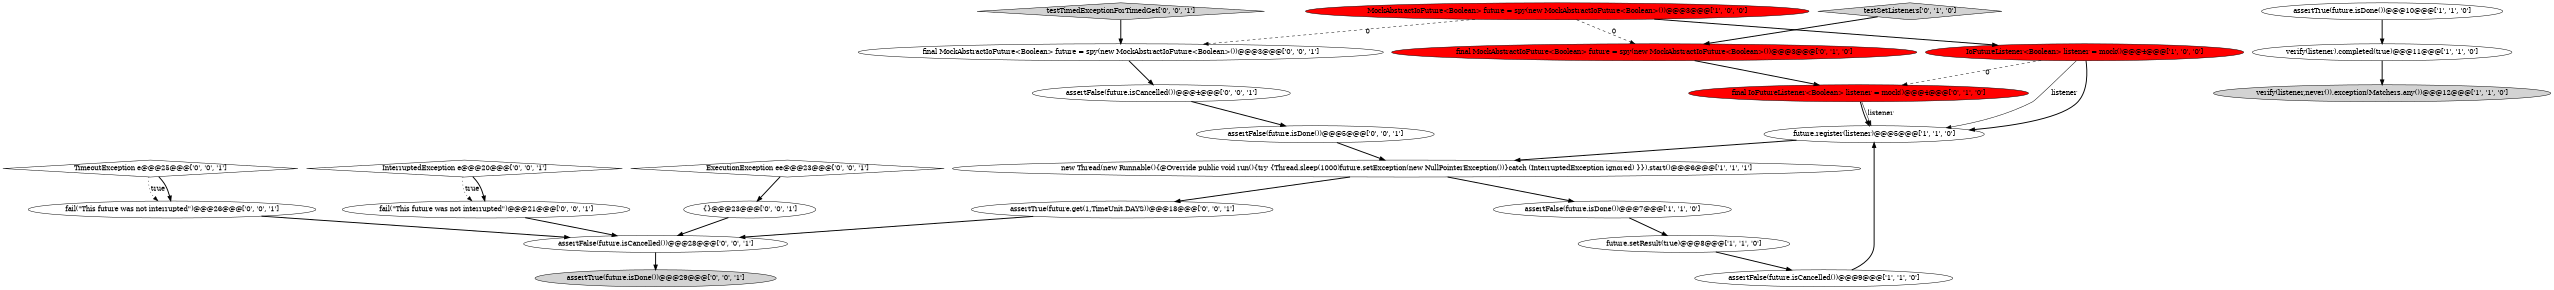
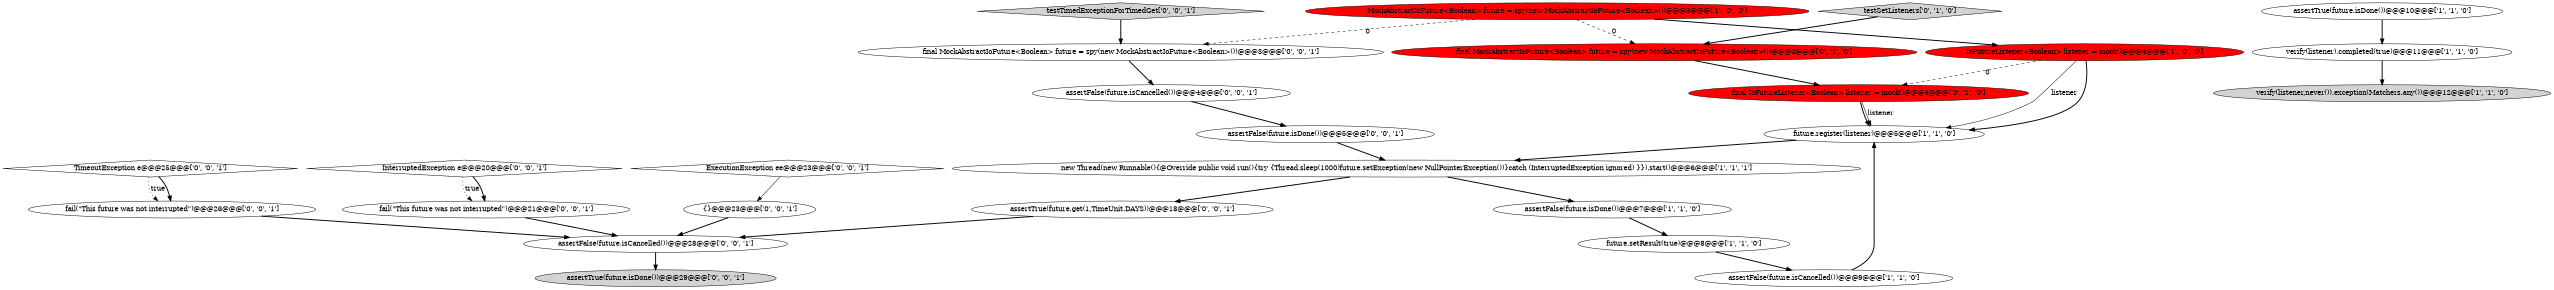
(770, 187) -> (770, 187)
